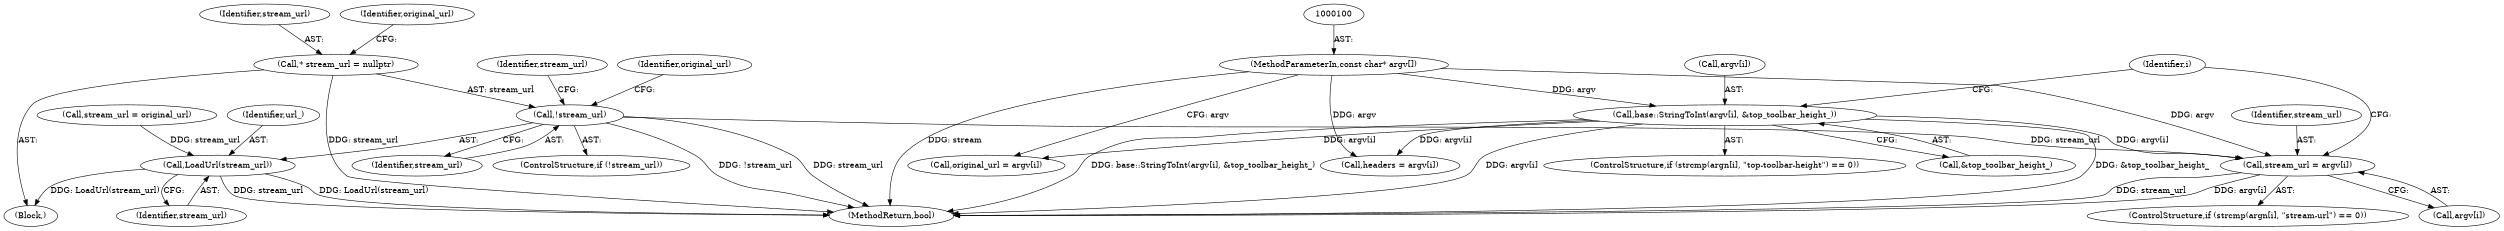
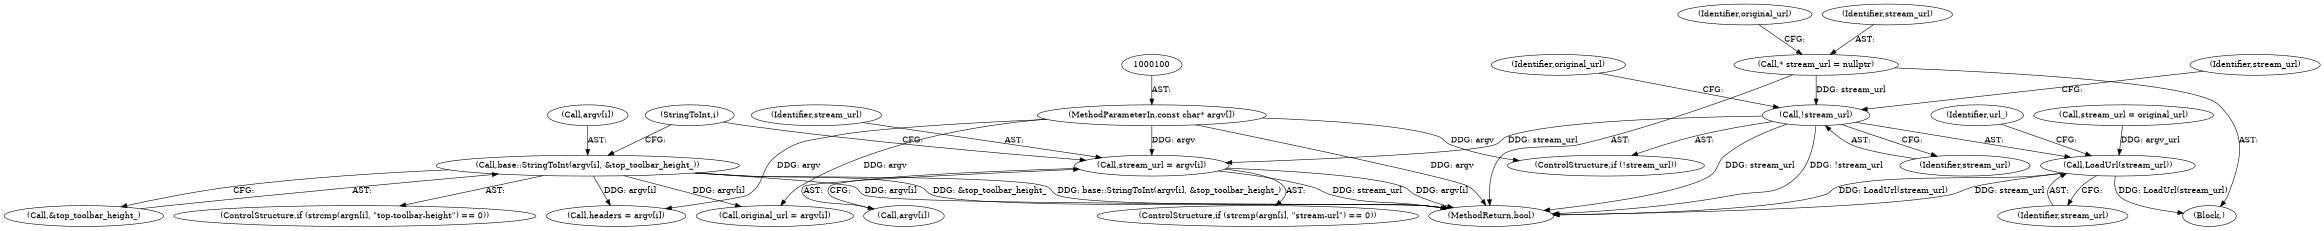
(2167, 65) -> (690, 115)
(1524, 89) -> (1390, 127)
(501, 90) -> (1851, 90)
(1208, 115) -> (885, 166)
(2022, 123) -> none
(205, 140) -> (2151, 140)
(260, 140) -> (2068, 140)
(364, 140) -> (1622, 140)
(955, 140) -> (1452, 166)
